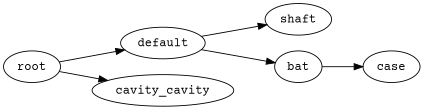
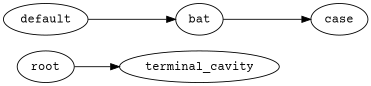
(298, 19) -> none
(88, 57) -> none
(163, 90) -> (199, 67)
